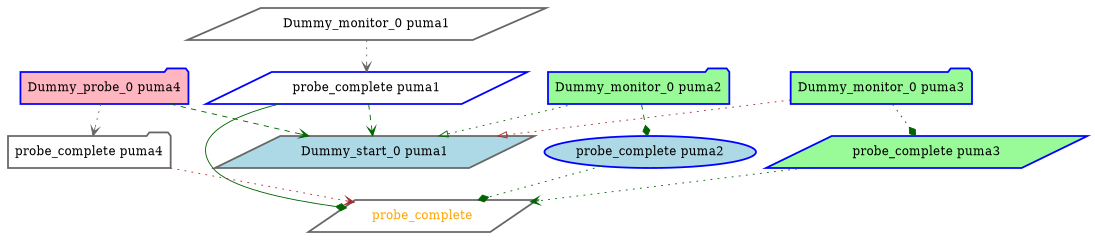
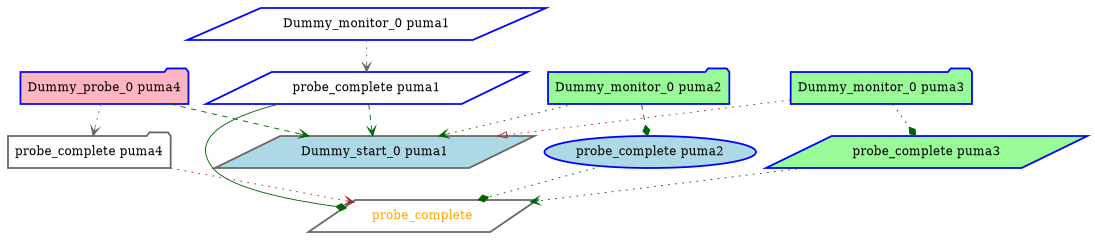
(367, 24) -> (367, 24)
(511, 119) -> (511, 119)
